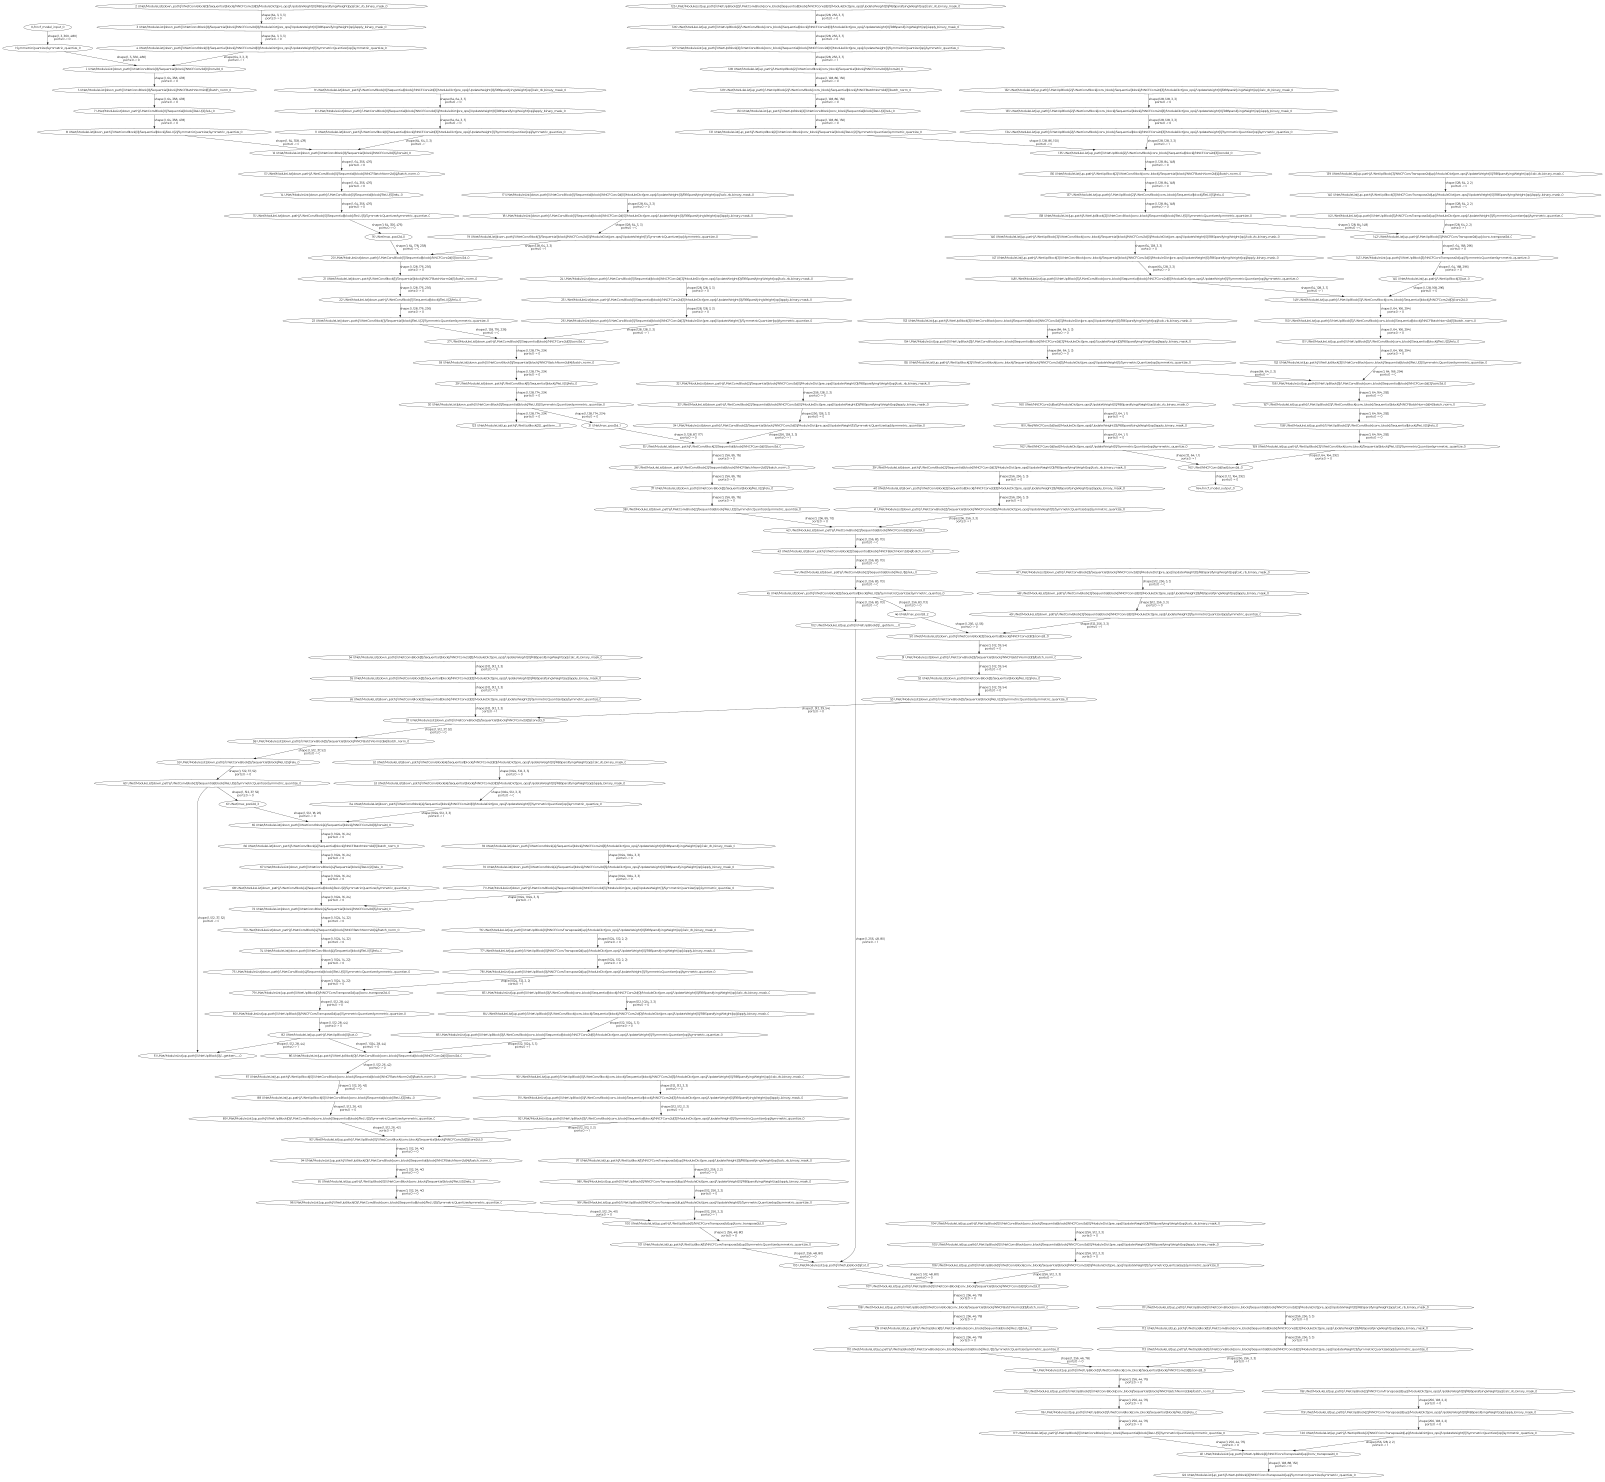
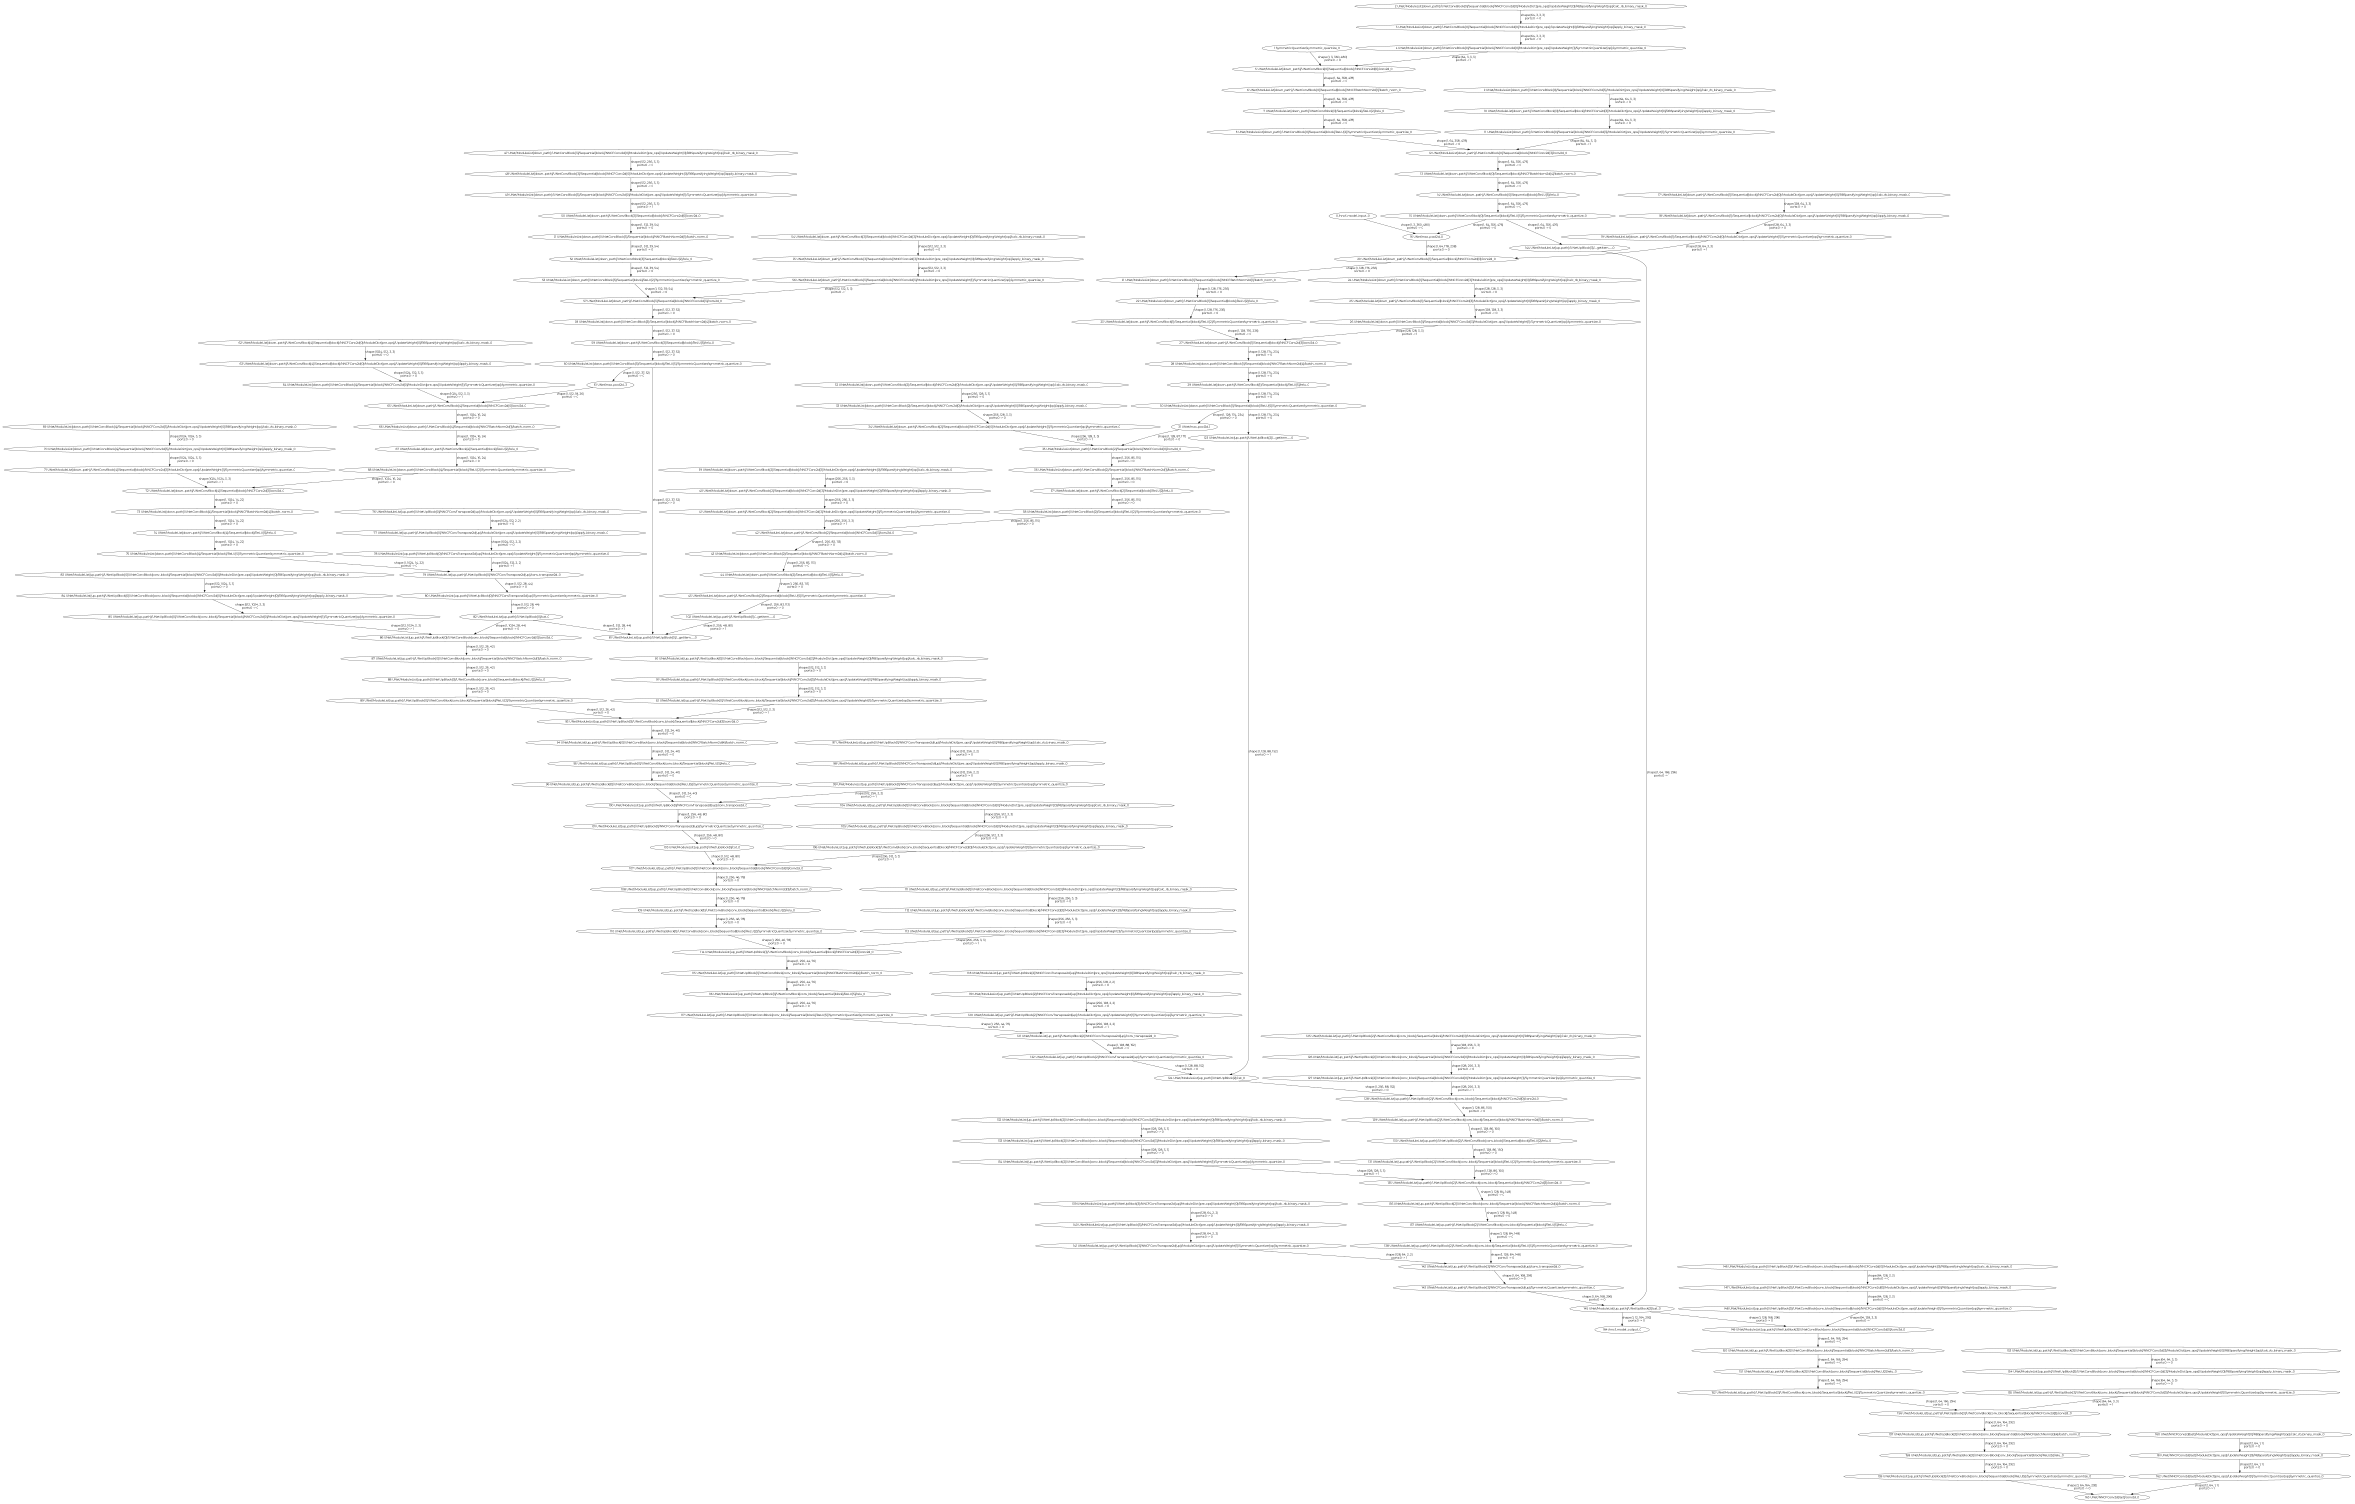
(48, 37) -> (1389, 226)
none -> (1570, 248)
(1215, 477) -> (1622, 1318)
(912, 614) -> none
(856, 948) -> (693, 627)
none -> (1206, 1078)
